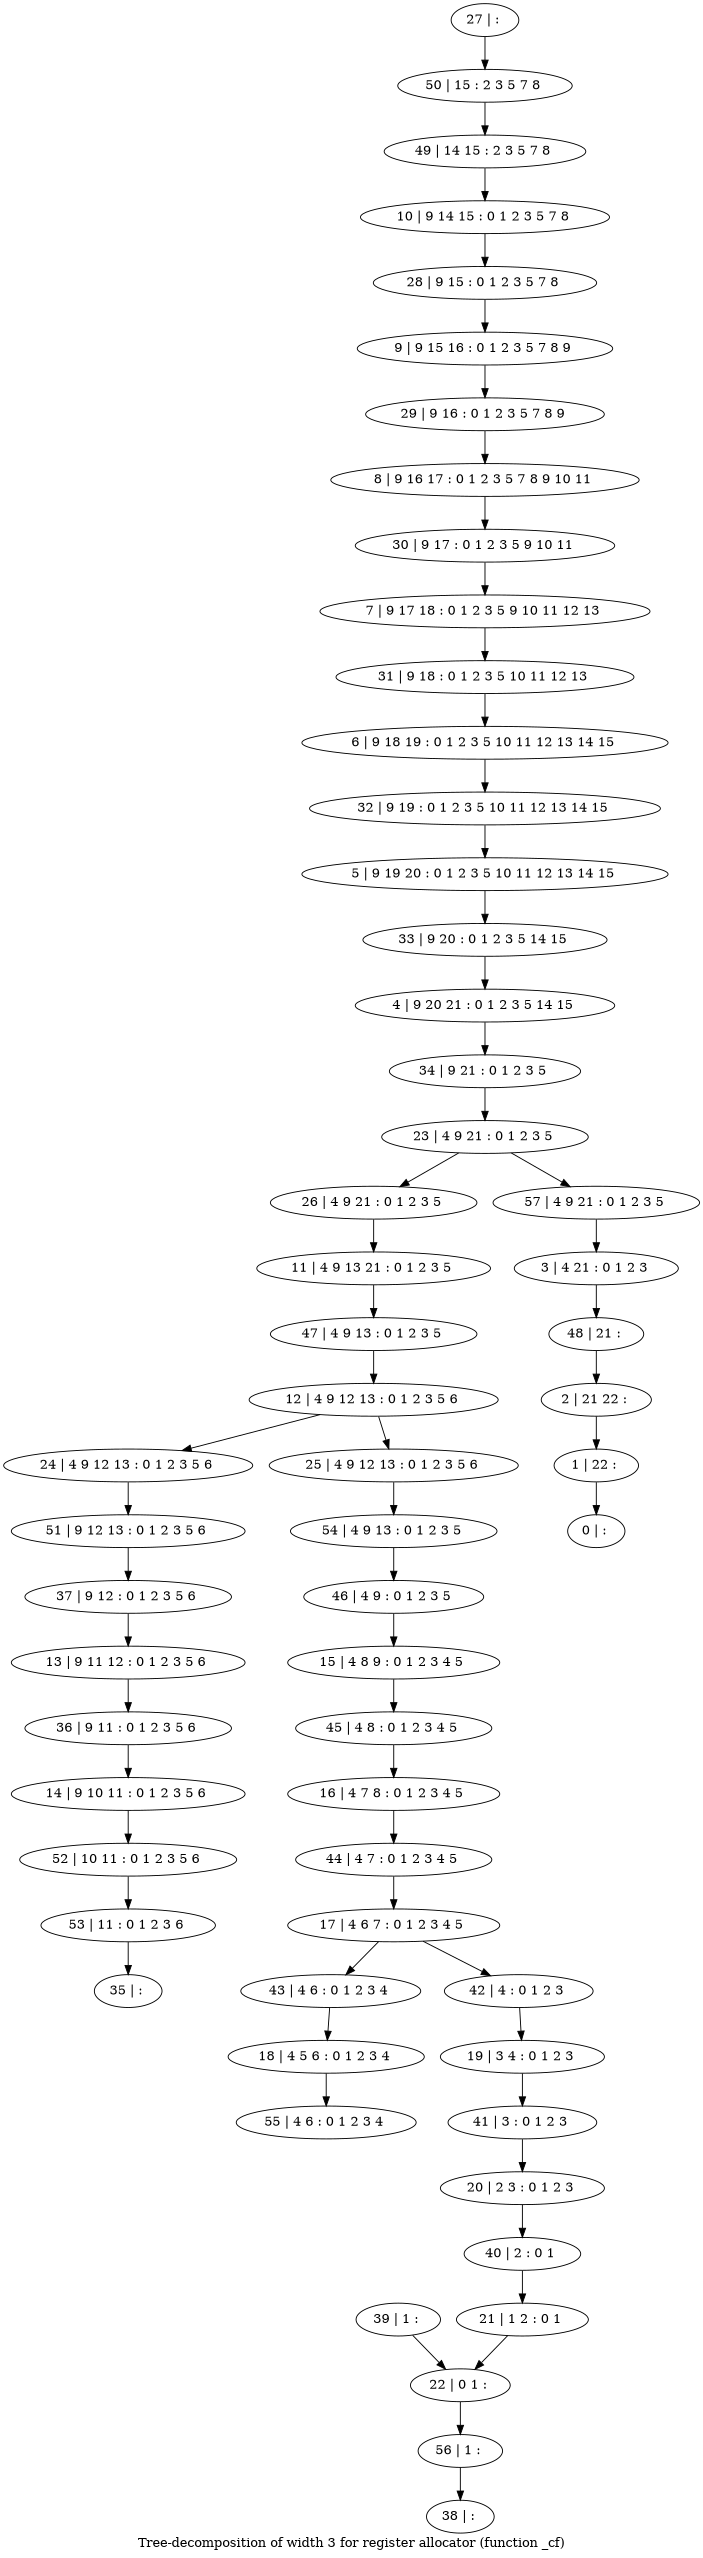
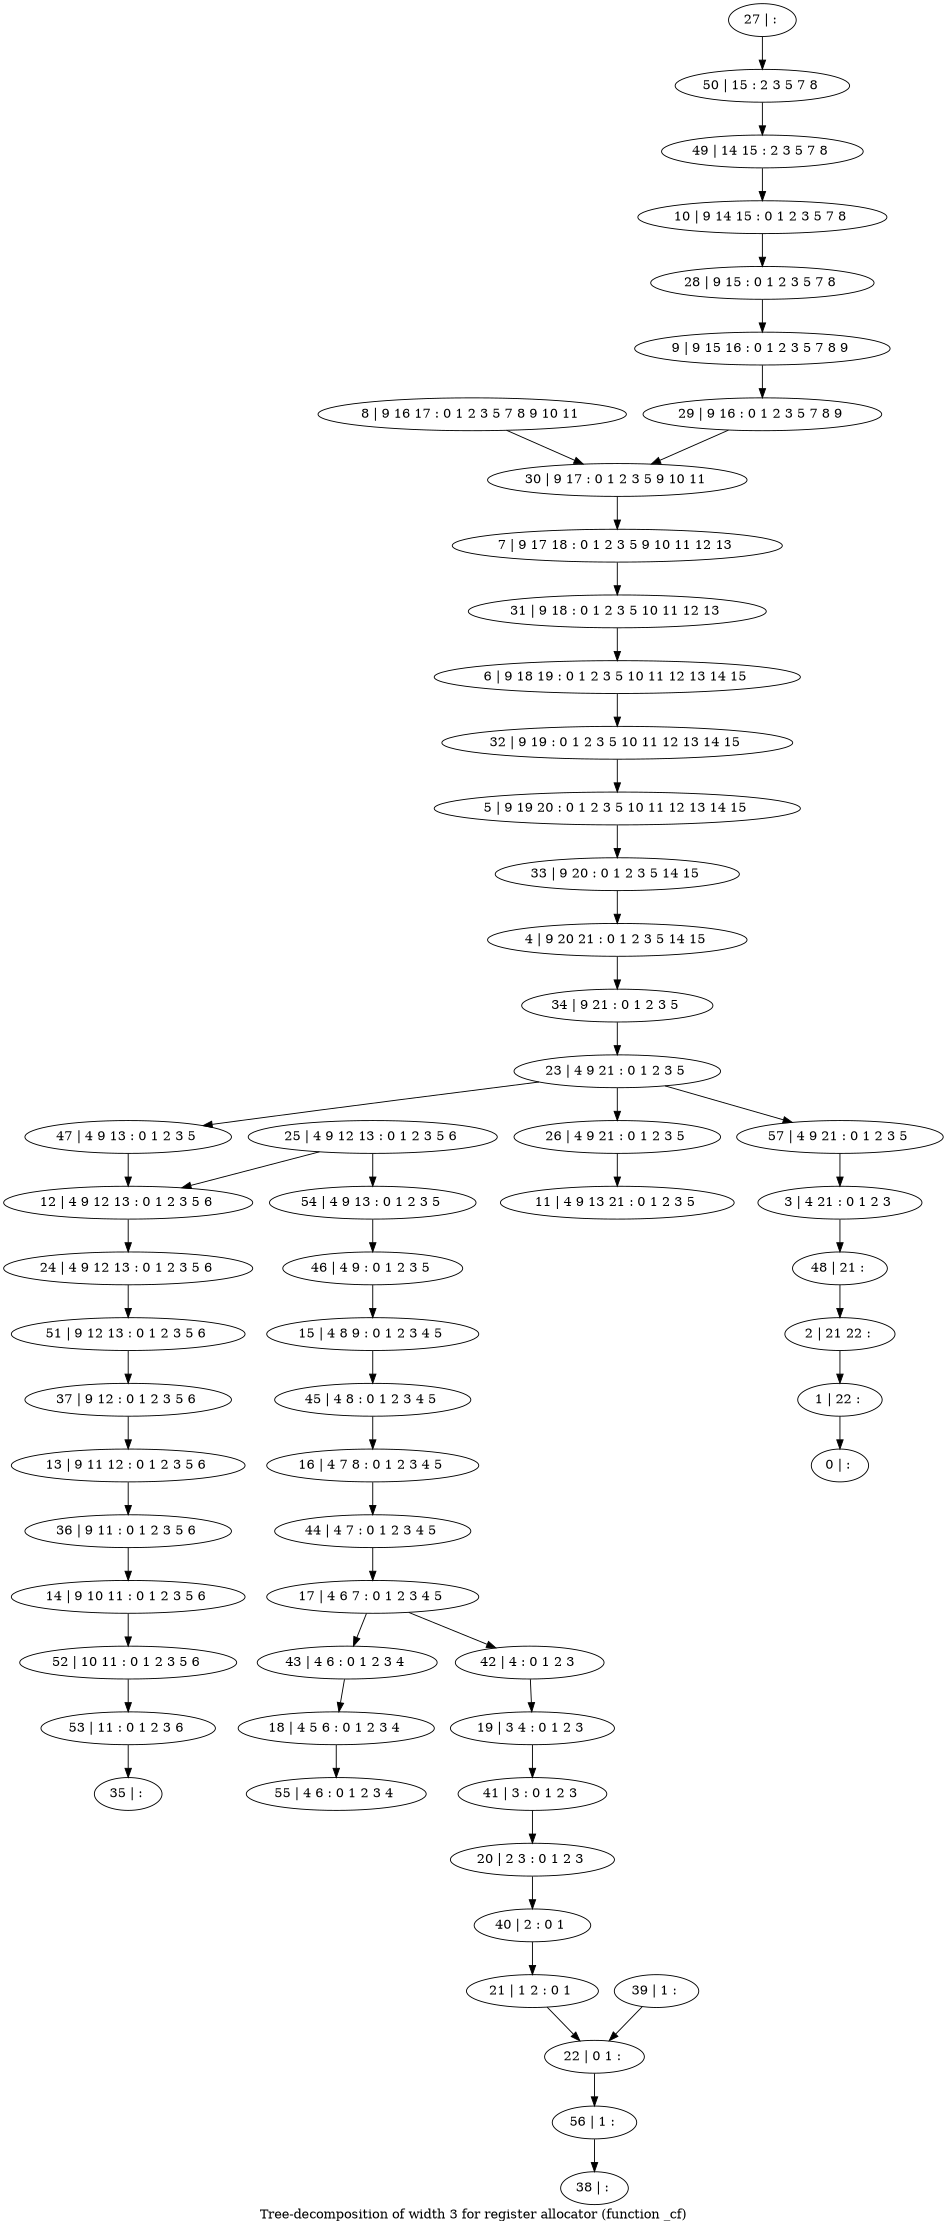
(485, 443) -> (694, 445)
(374, 1297) -> (376, 1103)
(382, 1428) -> (255, 1169)
